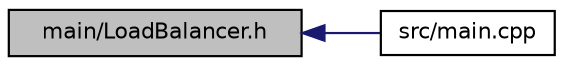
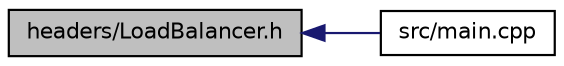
(155, 33) -> (155, 33)
